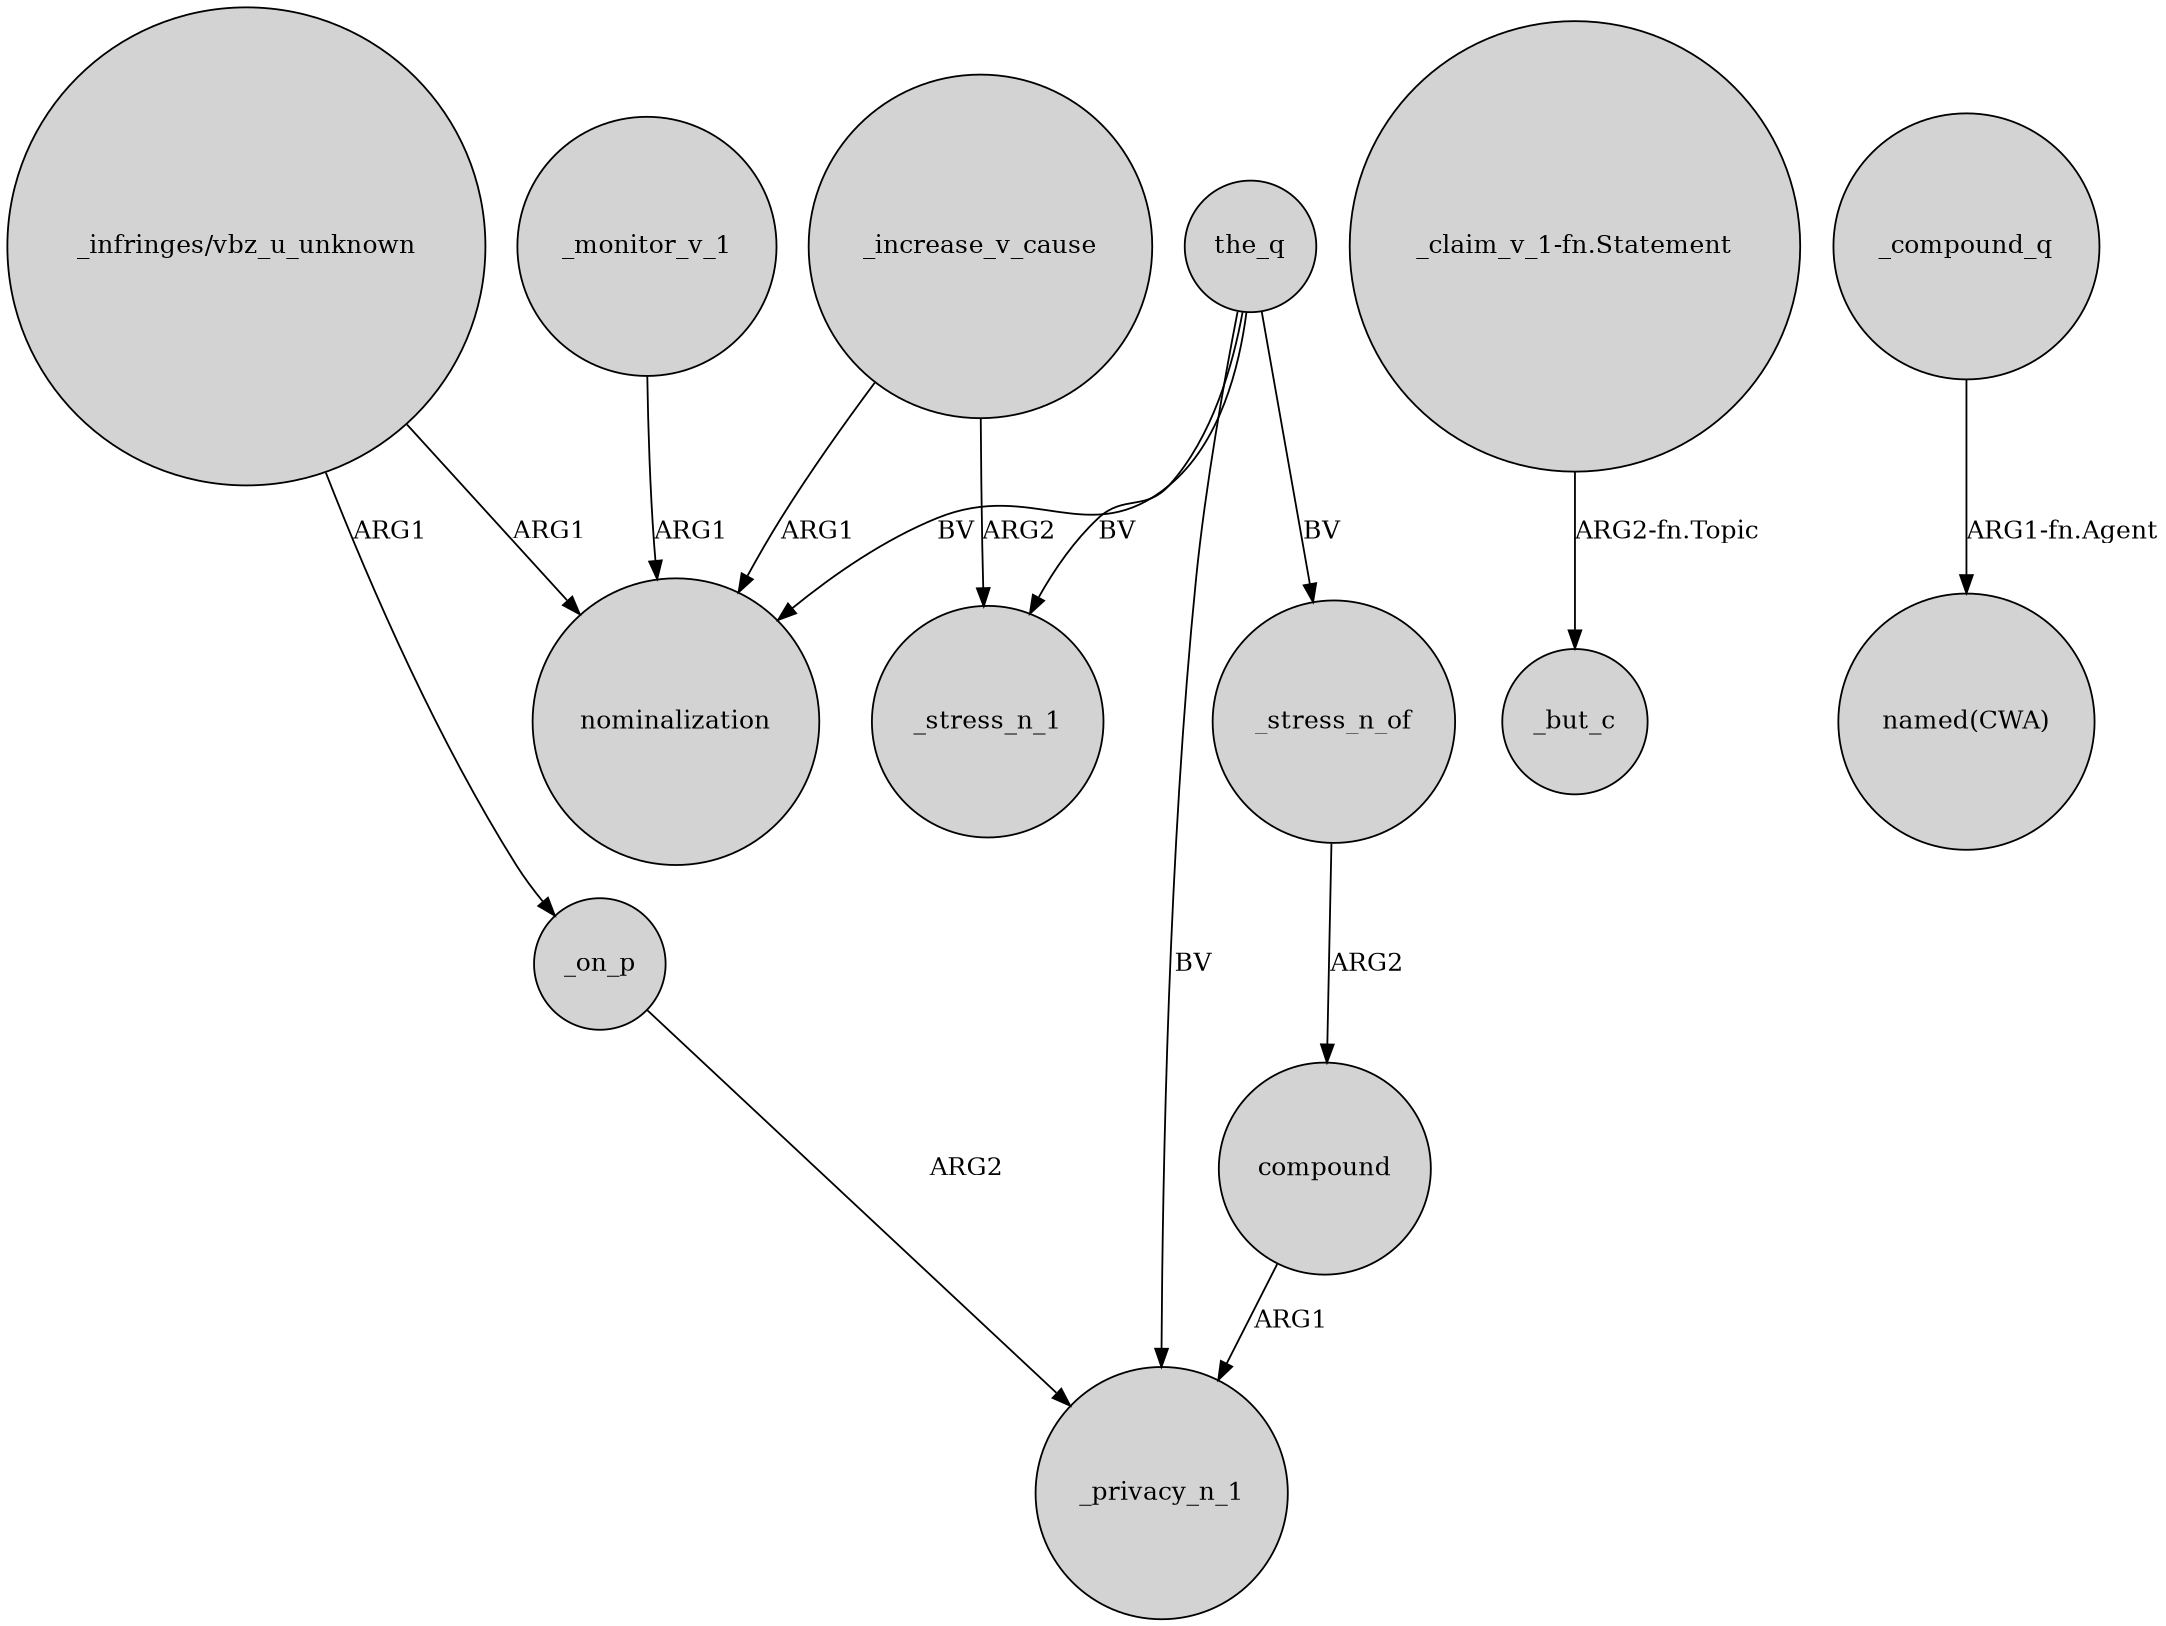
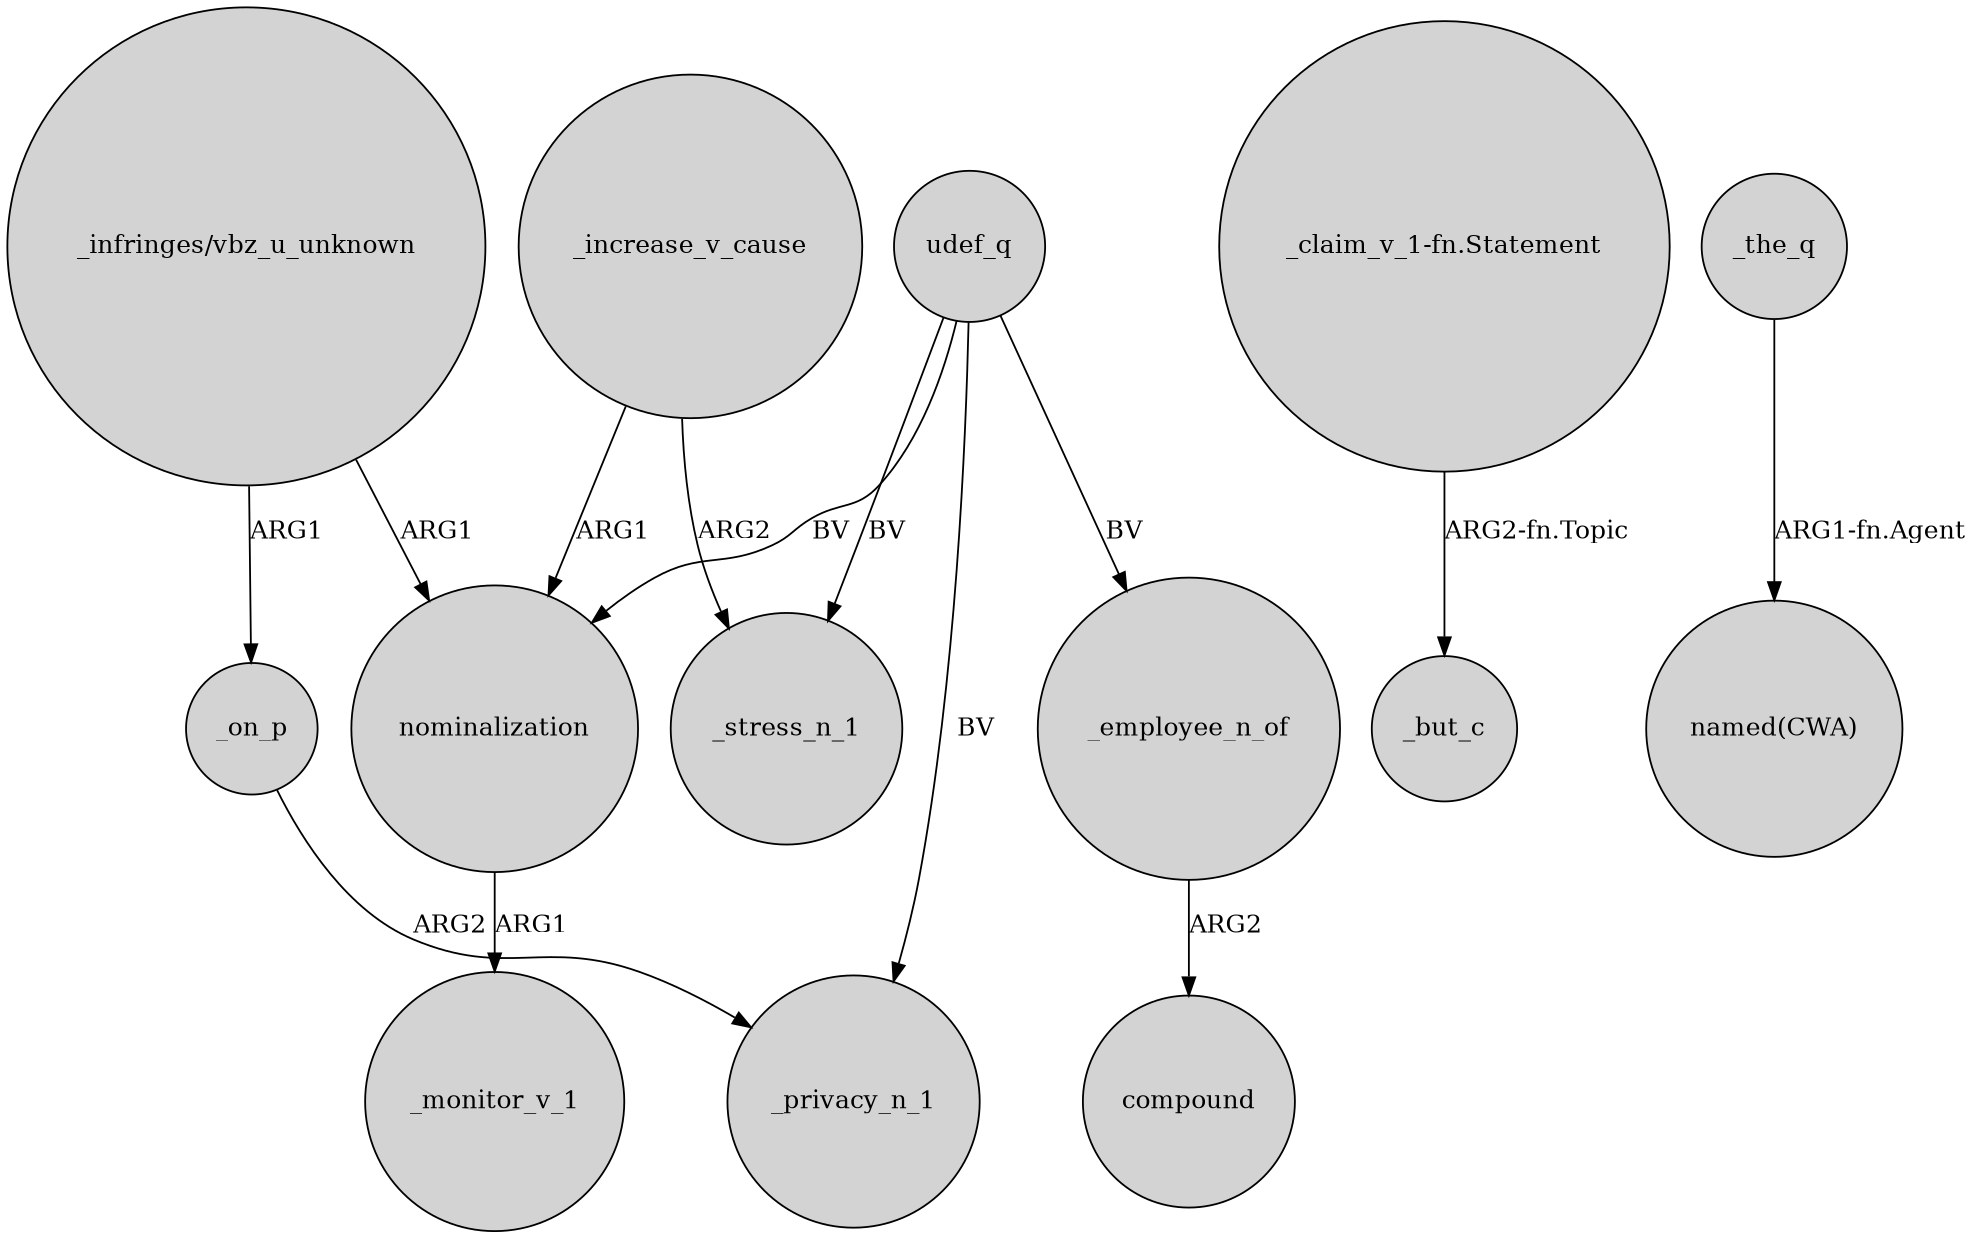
(1251, 246) -> (970, 246)
(1966, 246) -> (1774, 246)
(650, 469) -> (495, 913)
(1334, 722) -> (1189, 729)
(1252, 1314) -> none
